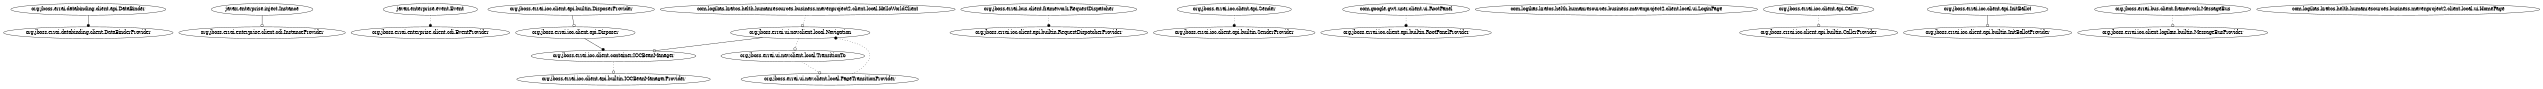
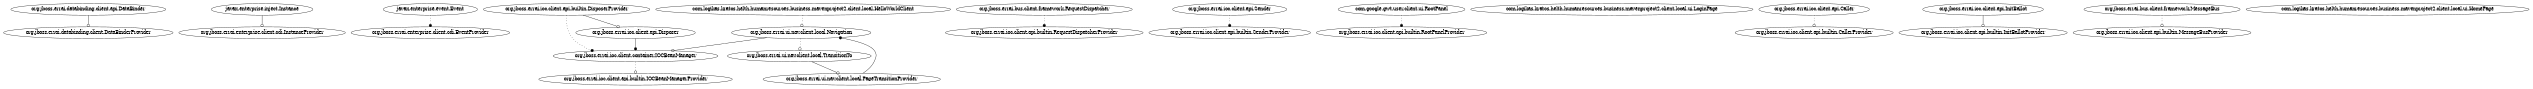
(88, 20) -> (88, 20)
(2173, 33) -> (2162, 33)
none -> (572, 37)
(867, 50) -> (872, 48)
(810, 67) -> (824, 67)
